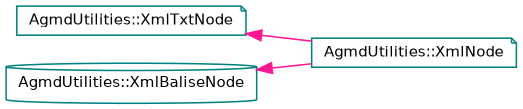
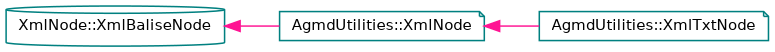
(287, 38) -> (520, 26)
(131, 83) -> (115, 26)
